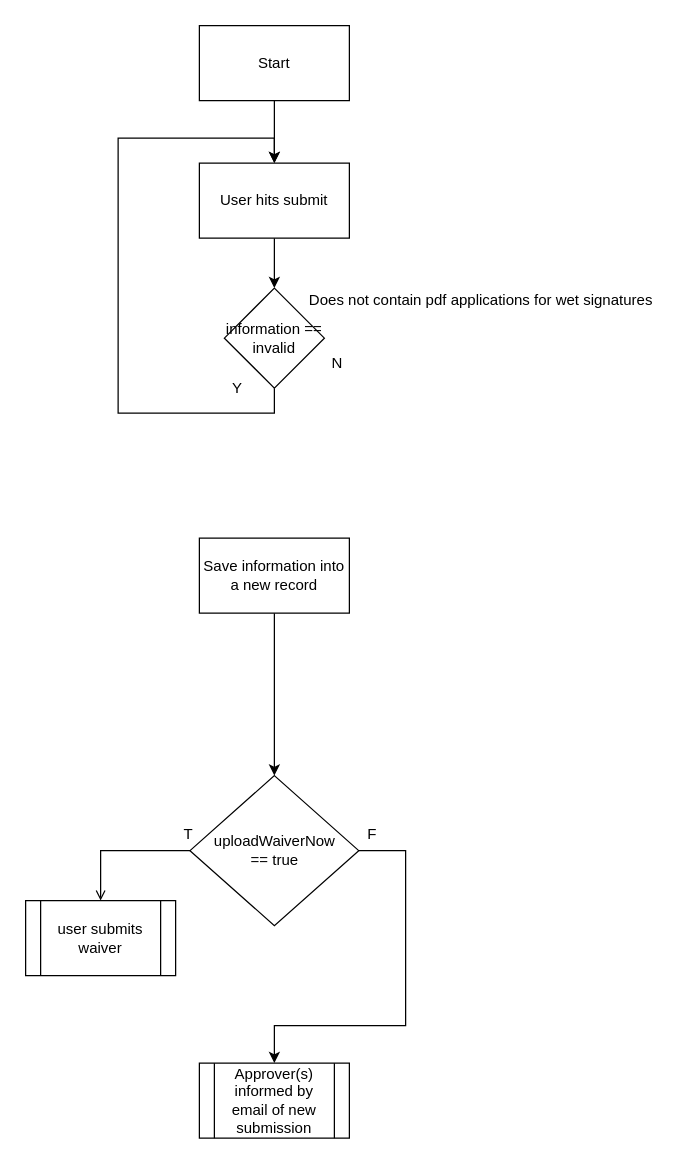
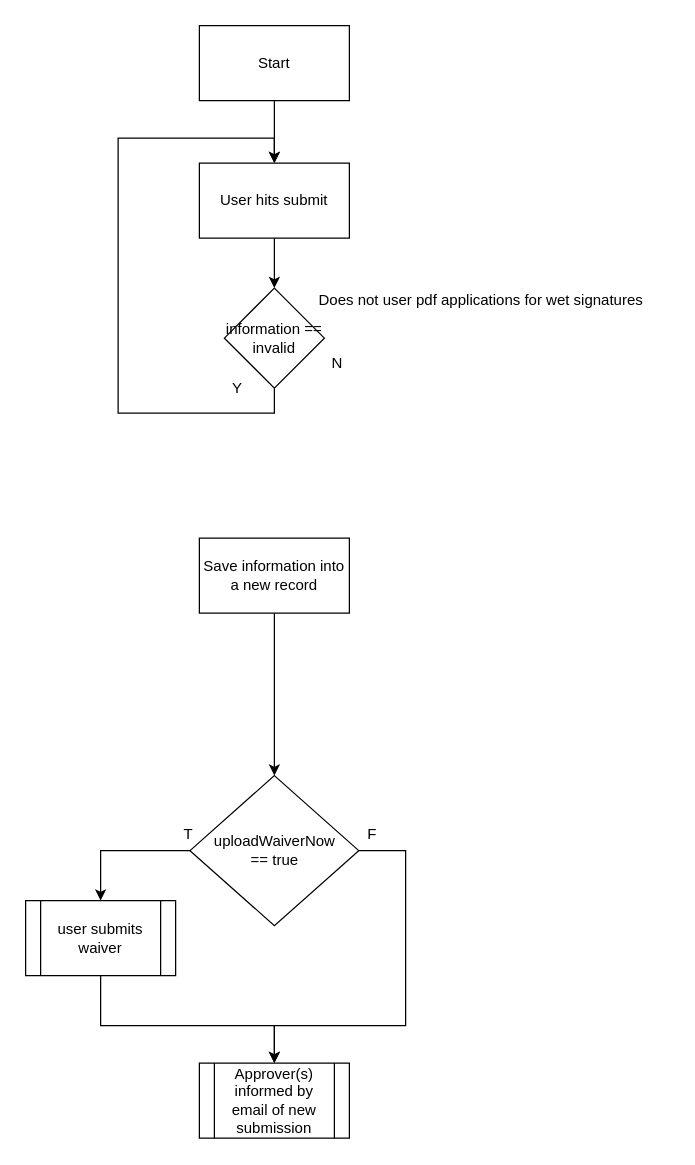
(481, 301) -> (481, 301)
(101, 892) -> (101, 890)
none -> (161, 1026)
